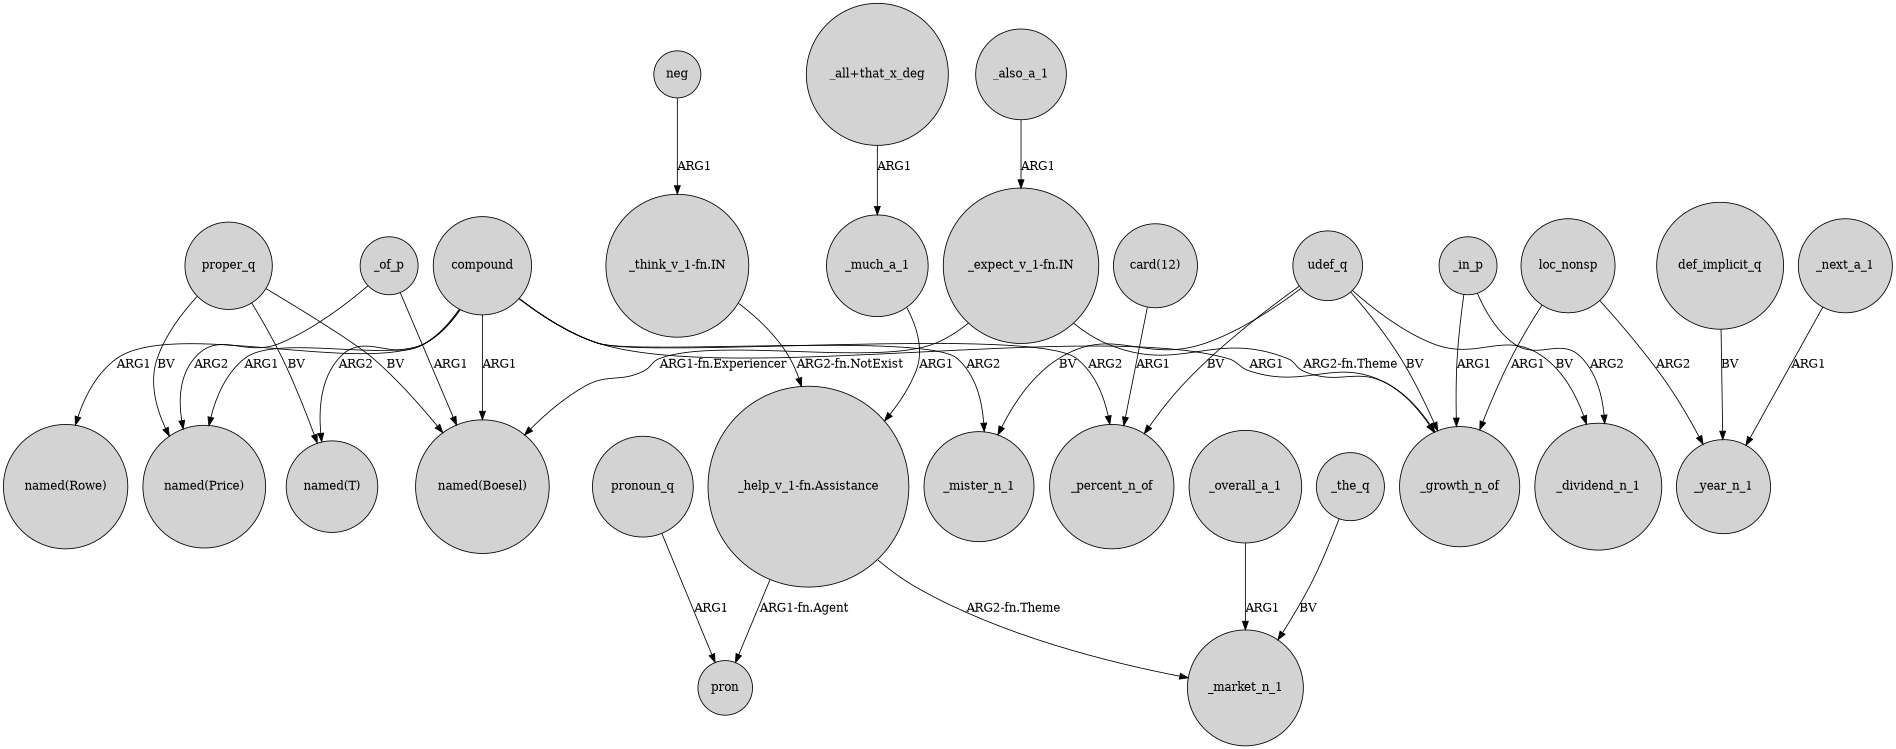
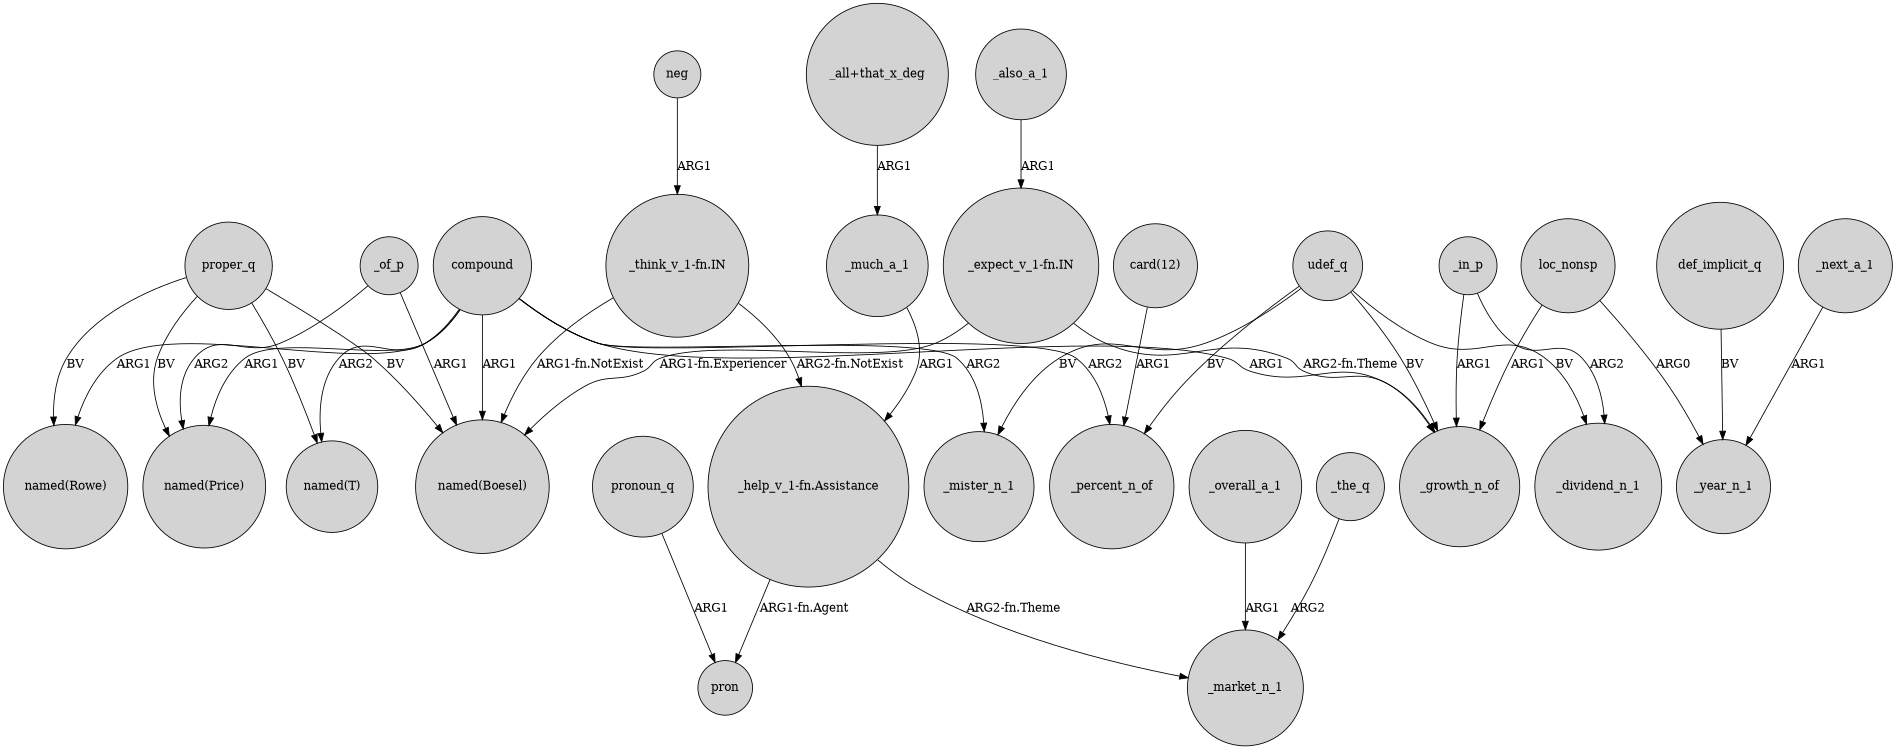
none -> (95, 326)
none -> (548, 346)
(1673, 365) -> (1673, 365)
(1308, 609) -> (1308, 609)
